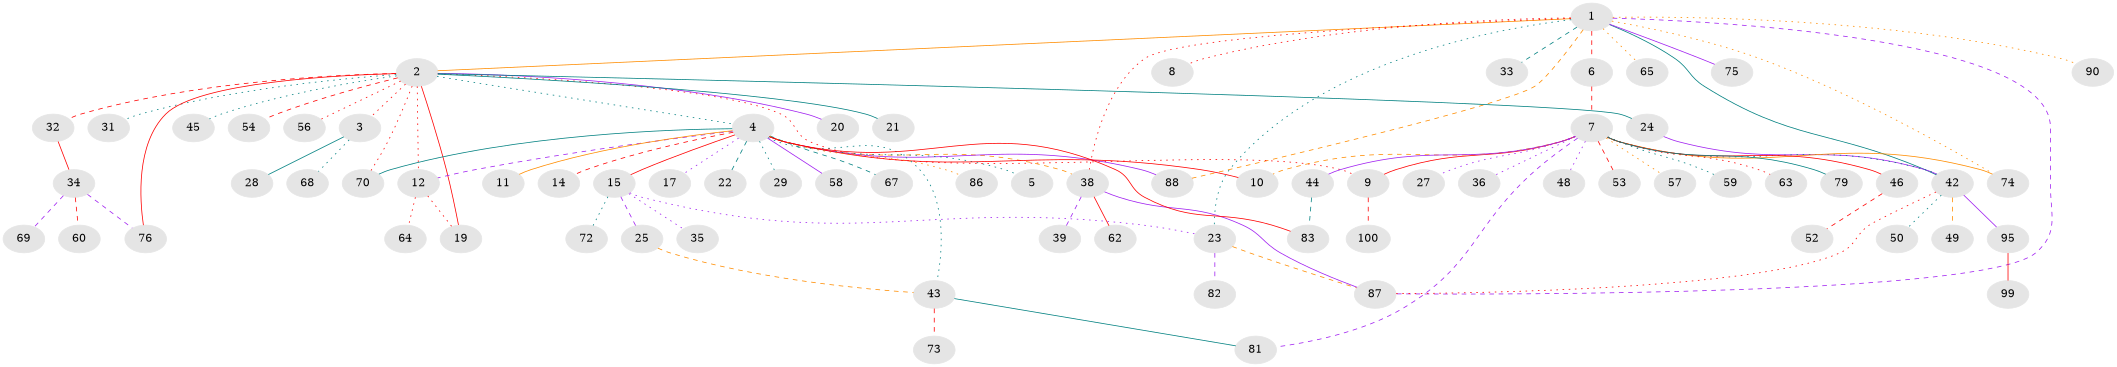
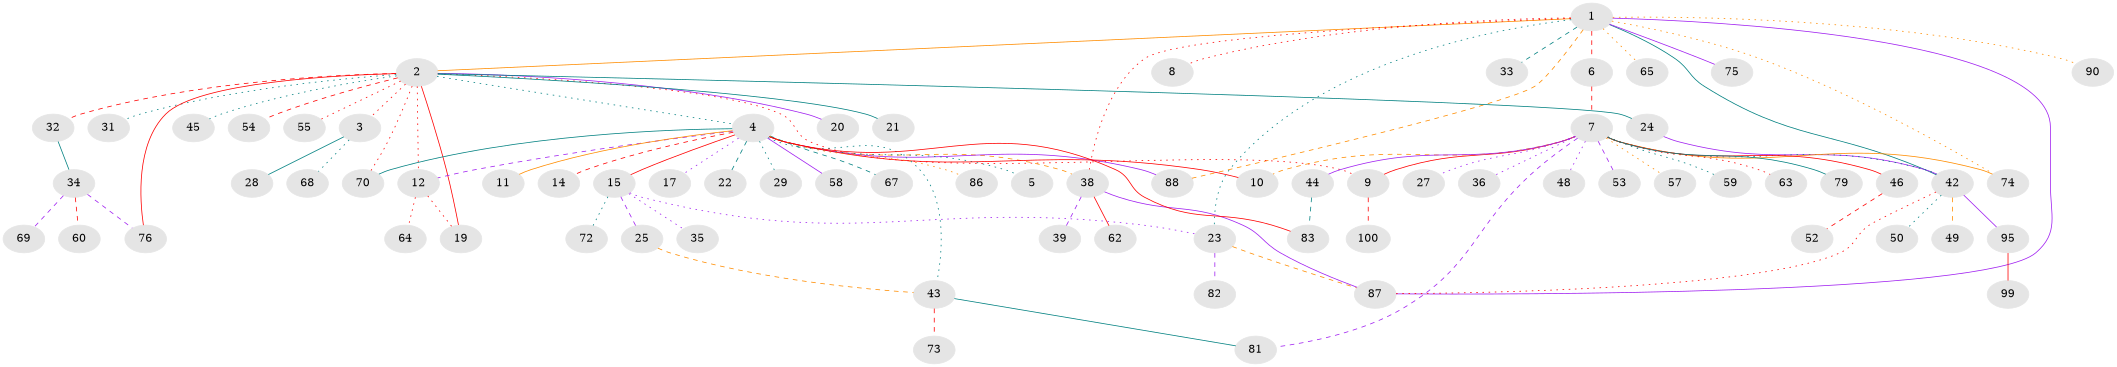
(304, 128) -> (304, 128)
(64, 156) -> (64, 156)
(1606, 156) -> (1606, 156)
(2015, 261) -> (2015, 261)
